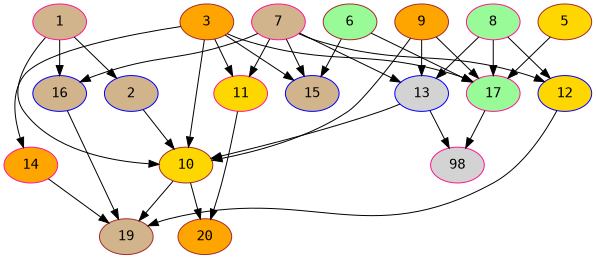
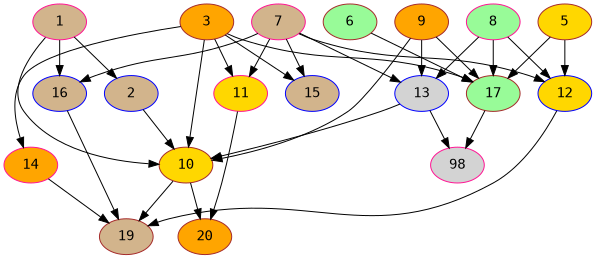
(334, 53) -> none
none -> (565, 53)
(493, 93) -> (493, 93)
